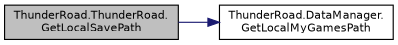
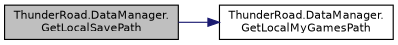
(91, 22) -> (91, 22)
